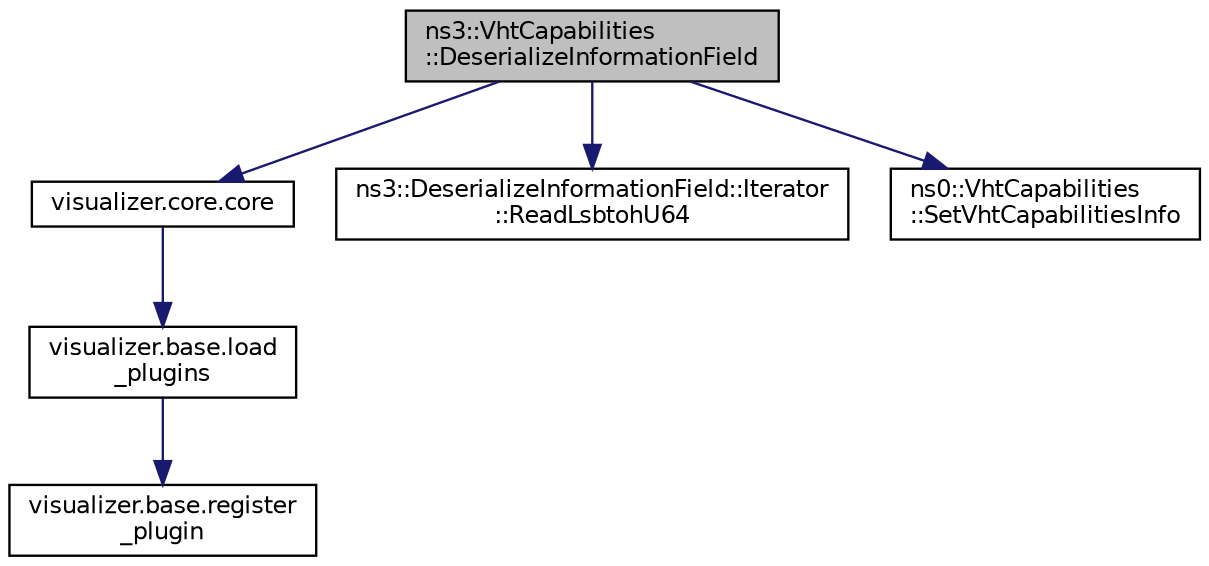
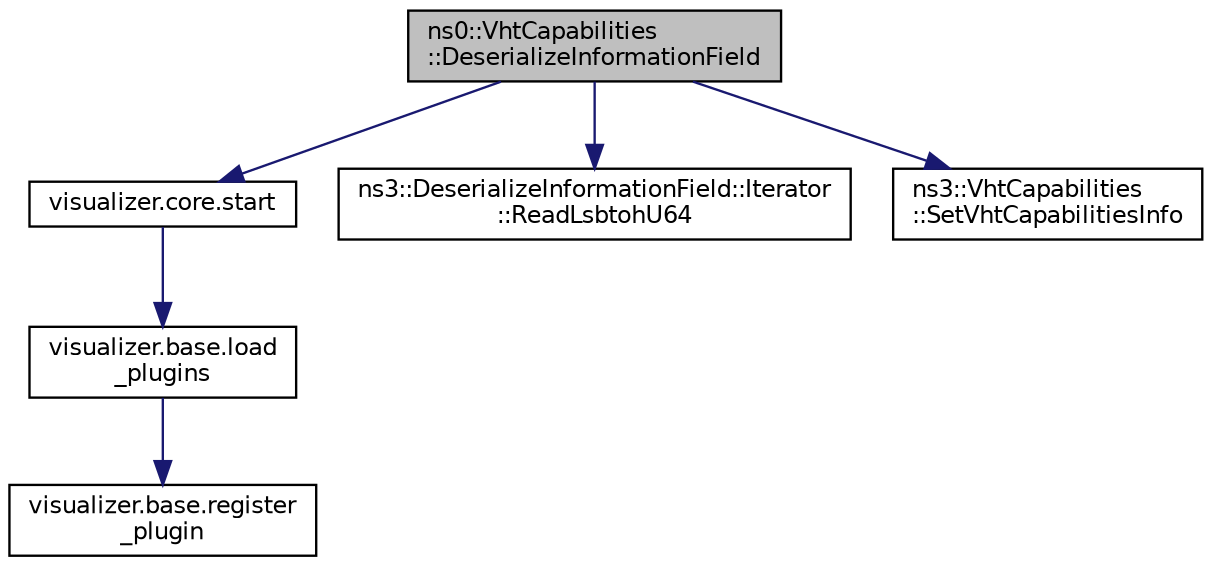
(592, 46) -> (595, 46)
(163, 204) -> (163, 204)
(1045, 204) -> (1048, 204)
